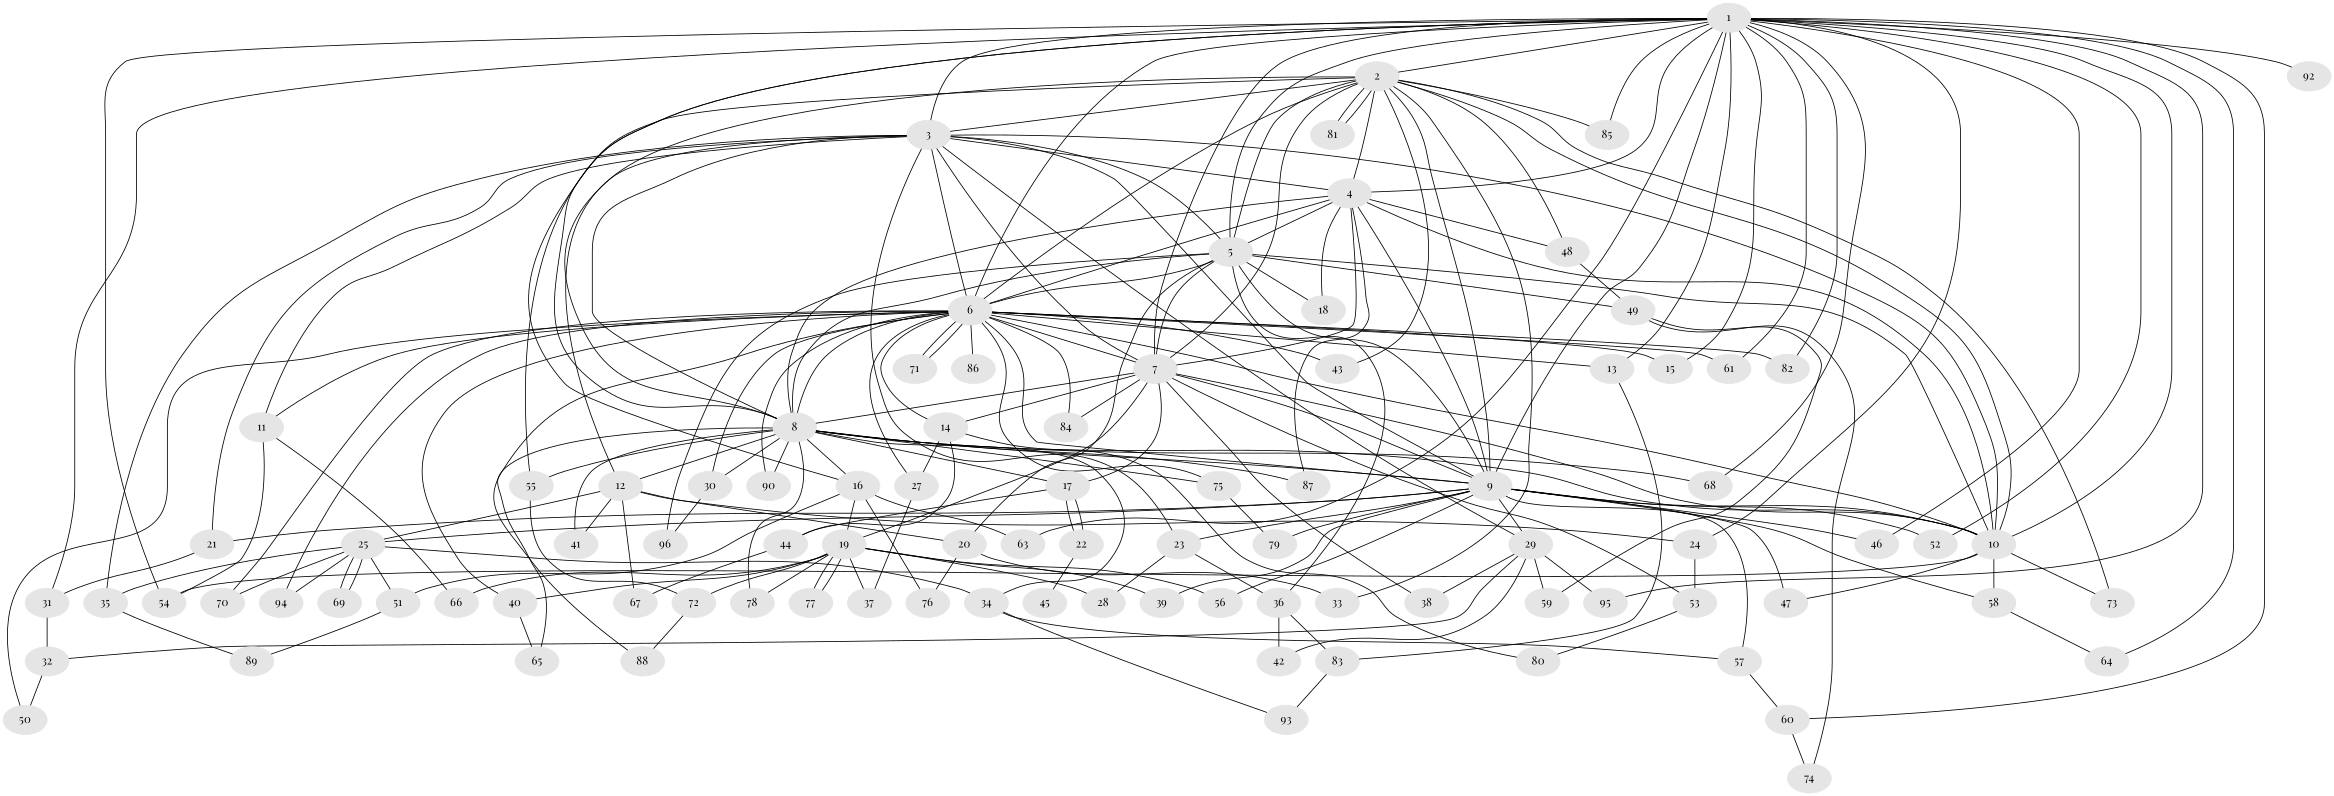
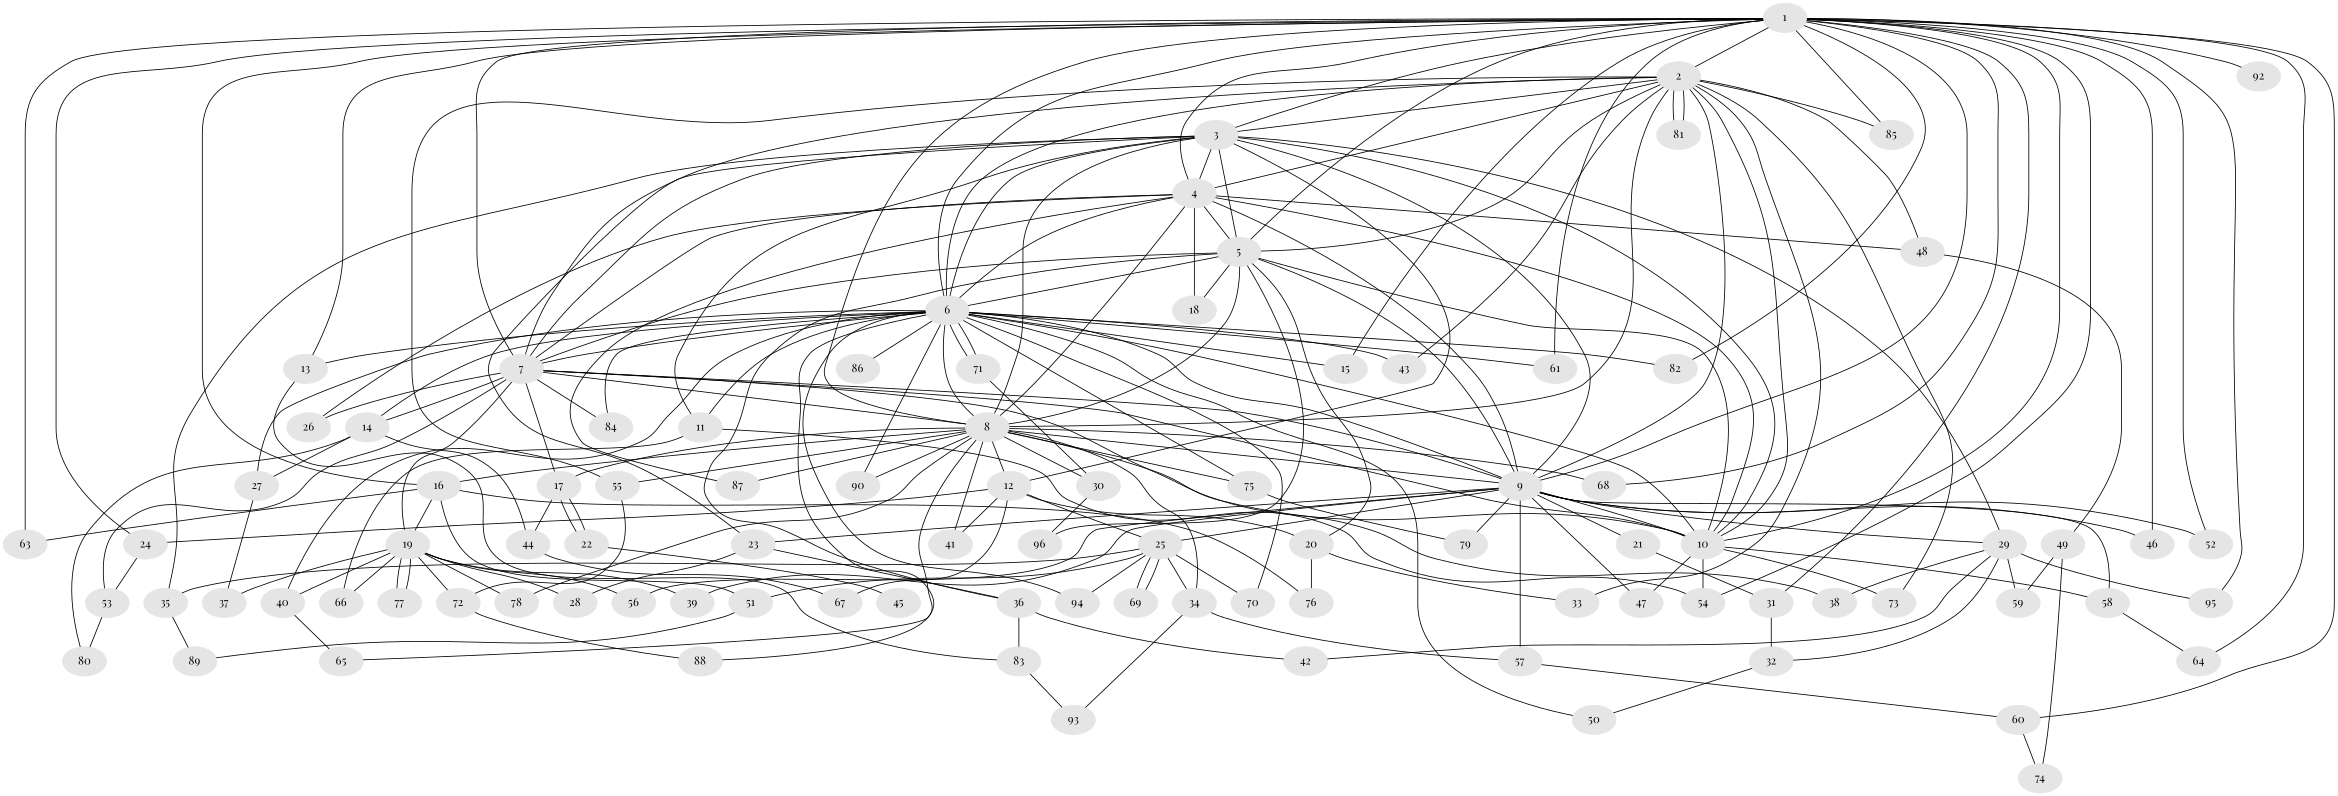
(473, 211) -> none
(1432, 281) -> none
(780, 351) -> (1062, 450)
none -> (309, 427)
